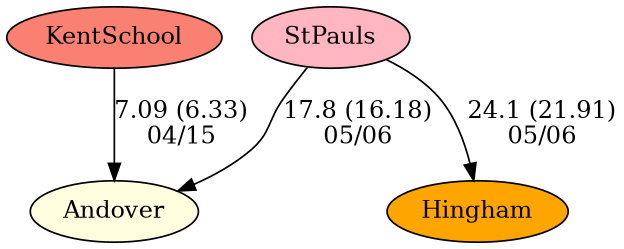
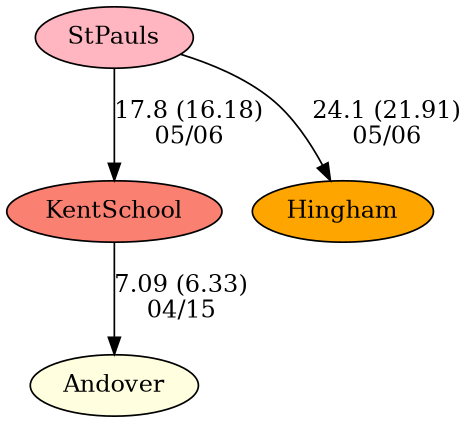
(262, 138) -> (114, 116)
